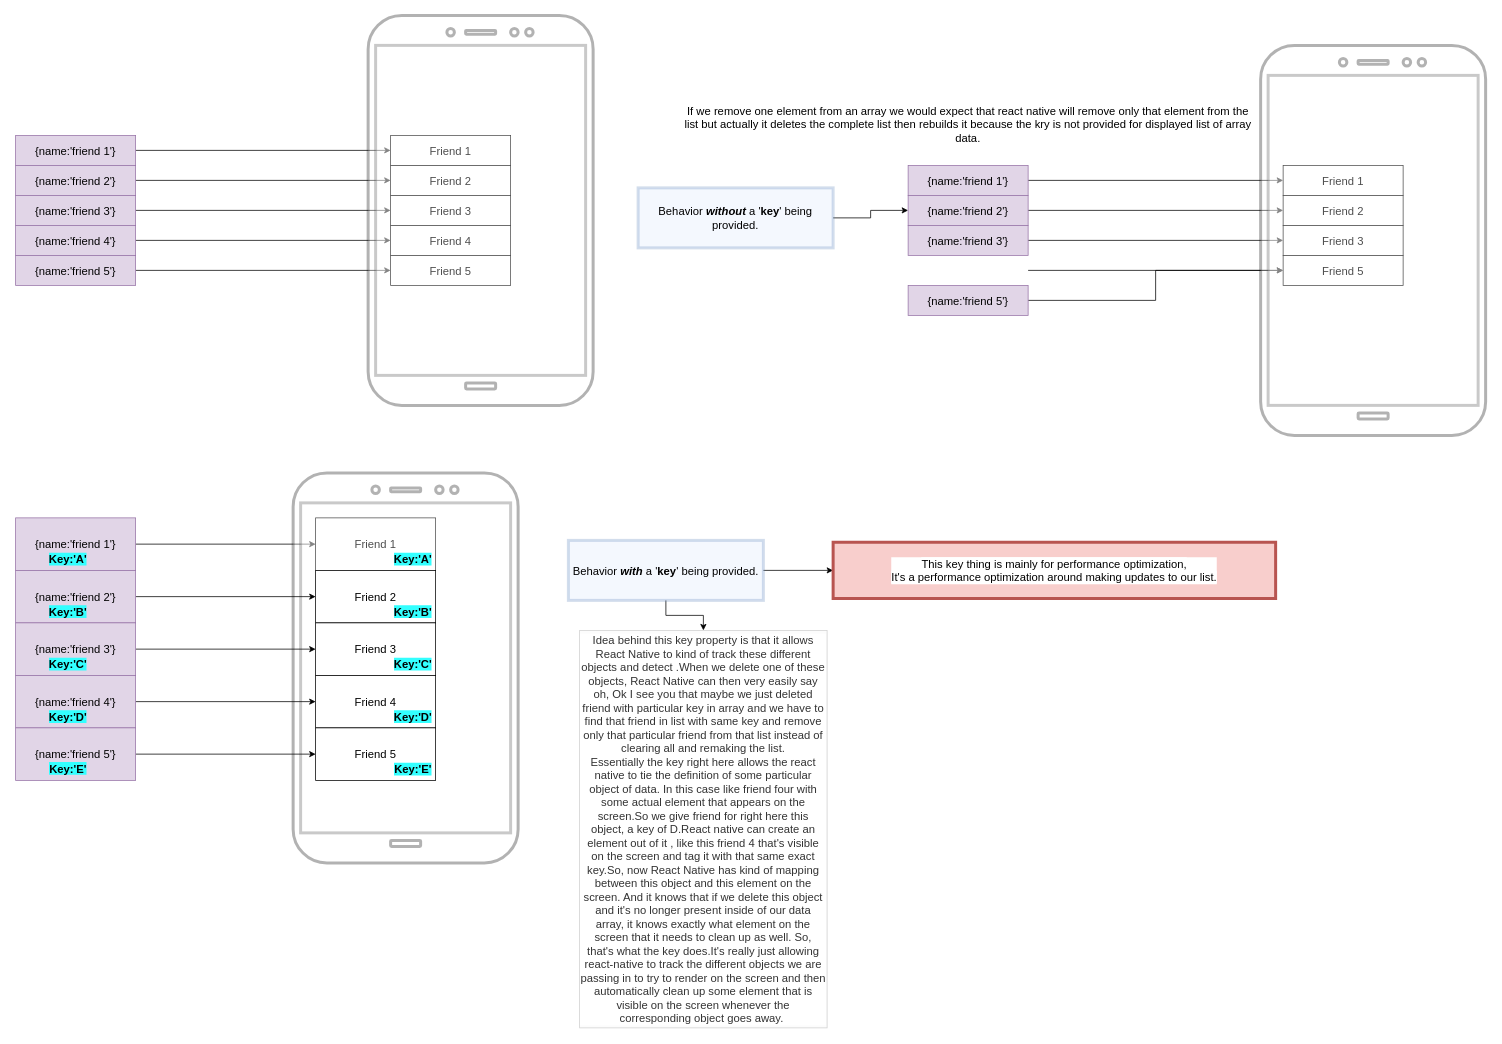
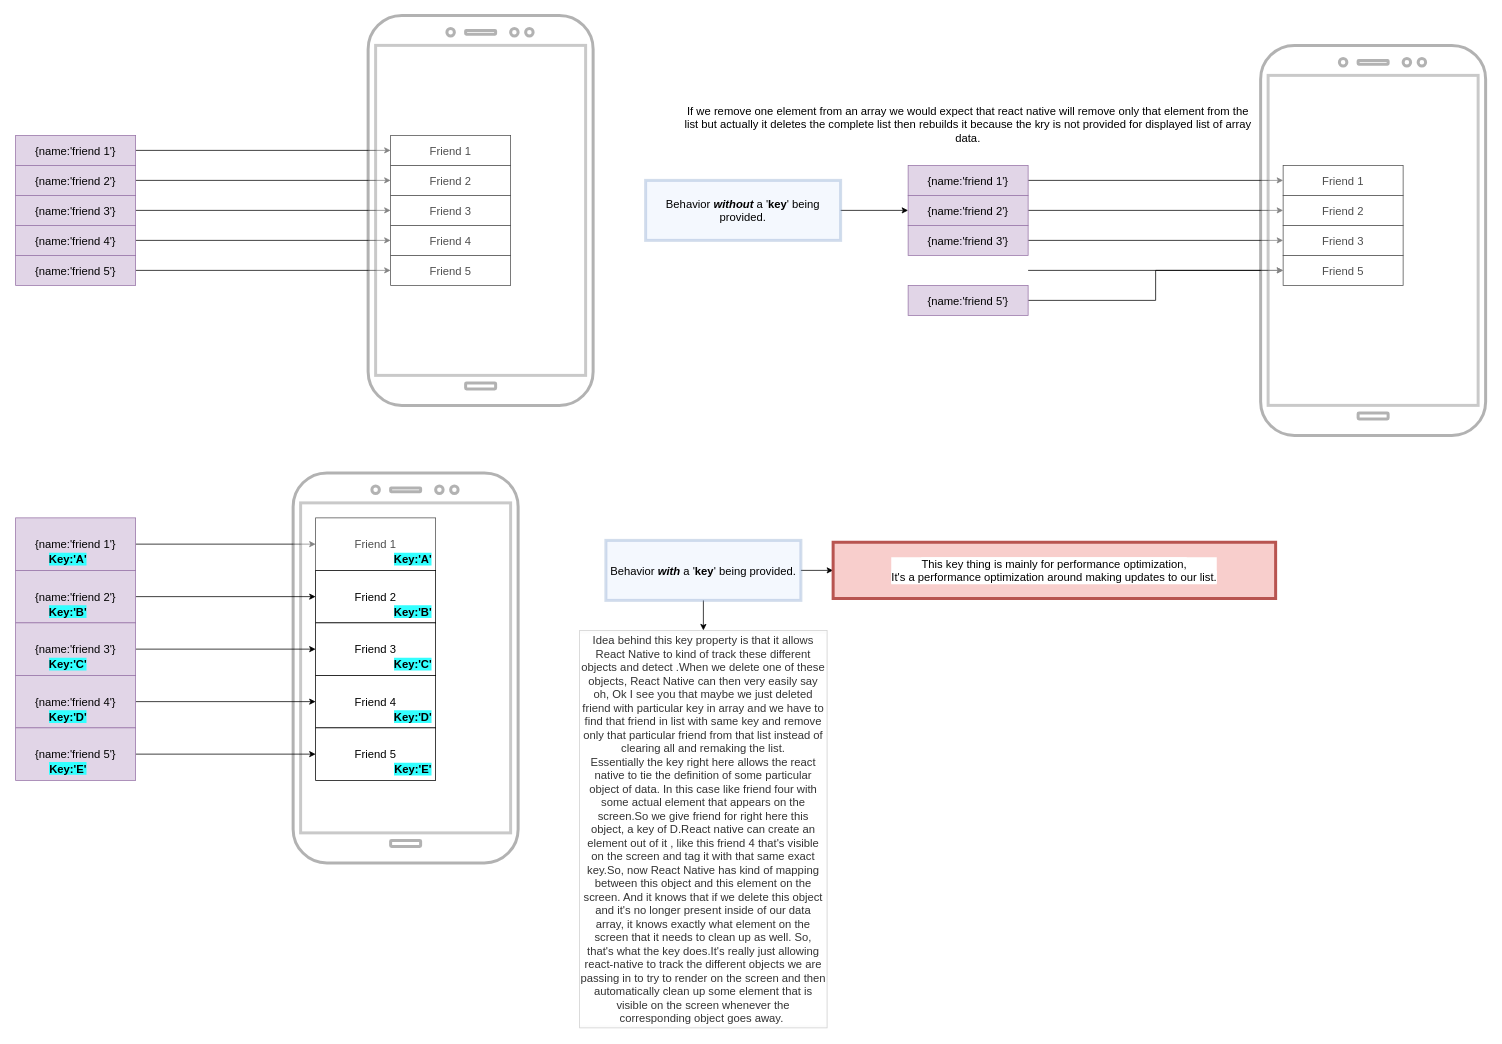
(735, 218) -> (743, 210)
(666, 570) -> (703, 570)
